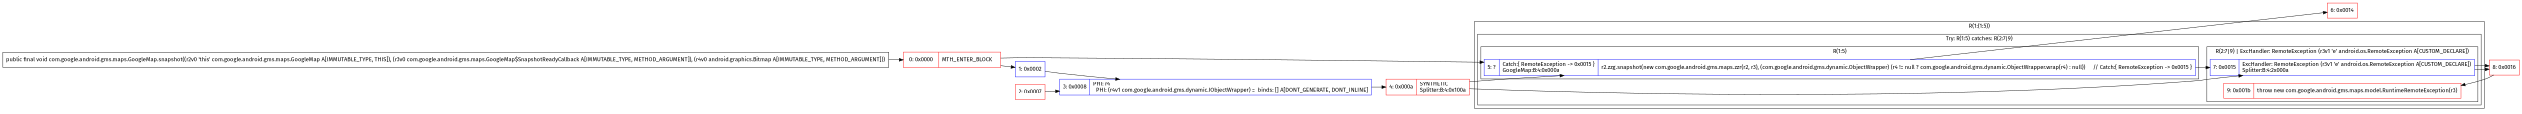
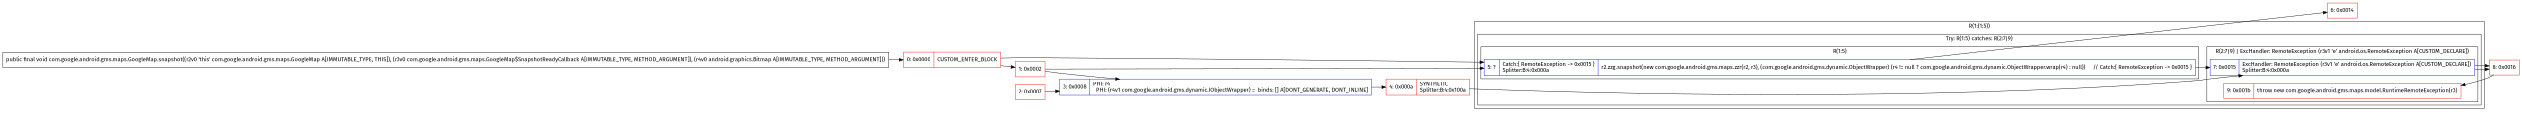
(967, 60) -> (967, 60)
(1030, 69) -> (1030, 69)
(1531, 70) -> (1526, 70)
(2266, 70) -> (2266, 70)
(1515, 78) -> (1263, 69)
